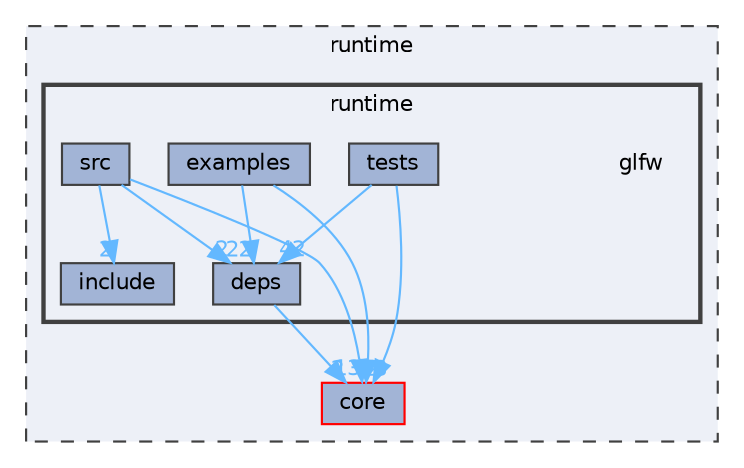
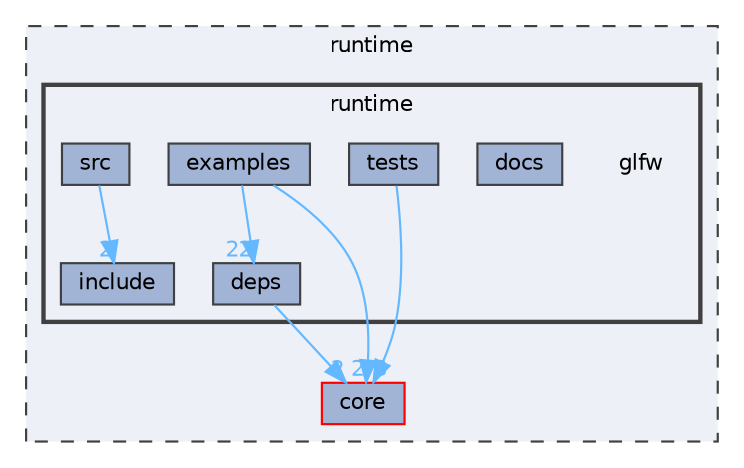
none -> (520, 164)
(167, 217) -> none
(334, 217) -> none
(275, 239) -> none
